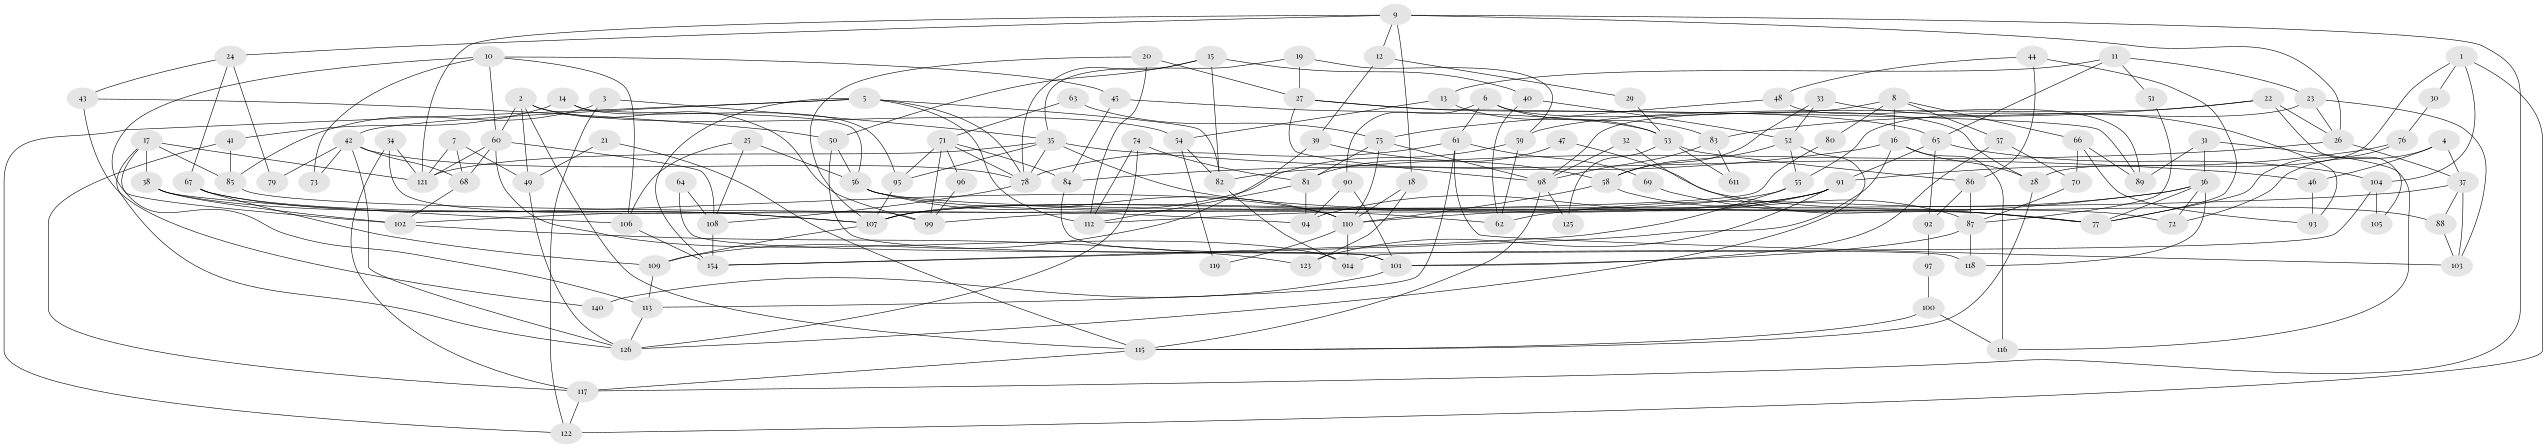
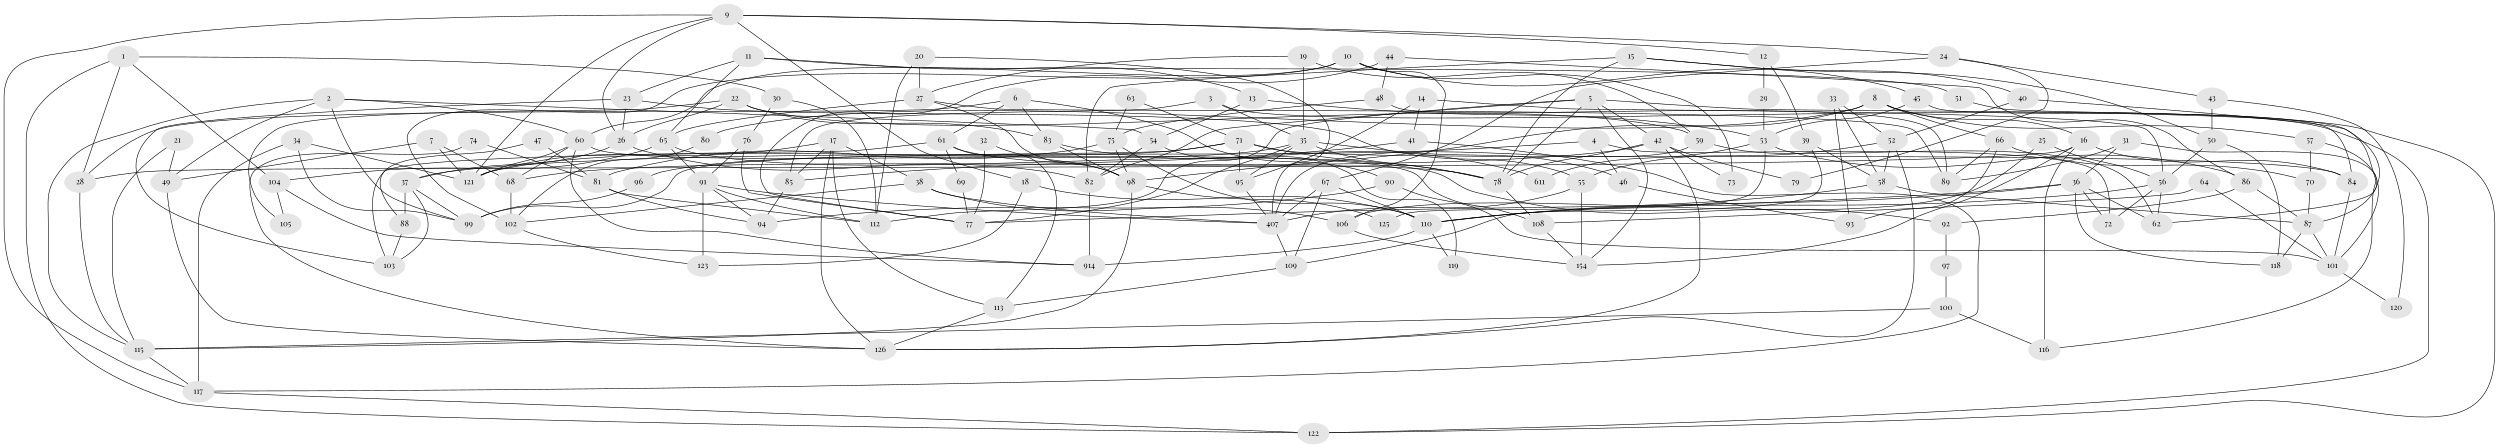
(730, 182) -> none
(1113, 182) -> (860, 137)
(872, 224) -> (1273, 224)
(598, 308) -> (2396, 308)
